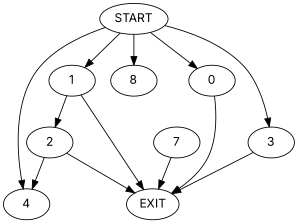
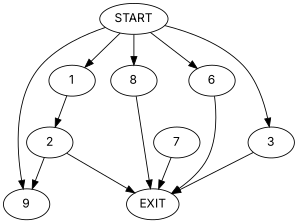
(212, 81) -> (212, 81)
(110, 139) -> (143, 138)
(27, 204) -> (27, 204)
